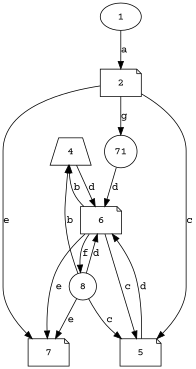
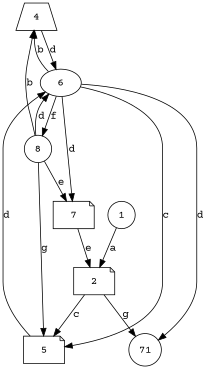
(121, 17) -> (122, 215)
(3, 182) -> (83, 244)
(112, 183) -> (197, 175)
(101, 220) -> (61, 83)
(59, 286) -> (72, 149)
(110, 319) -> (44, 248)
